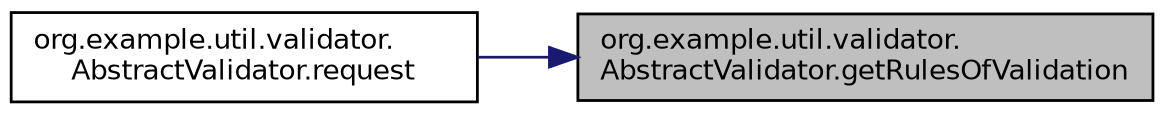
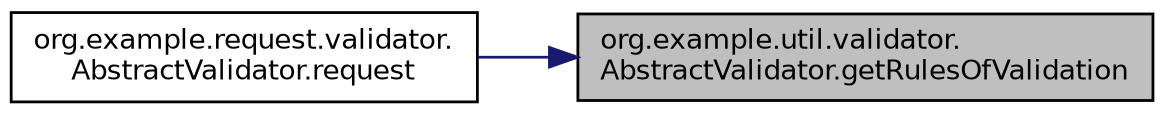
(244, 57) -> (244, 57)
